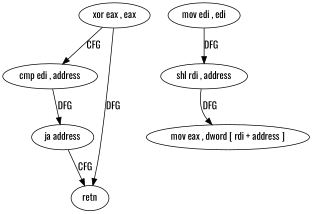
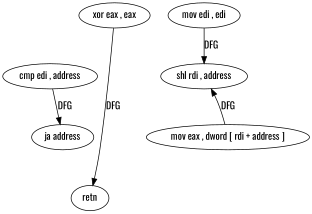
(85, 43) -> none
(201, 105) -> (220, 110)
(75, 164) -> none
